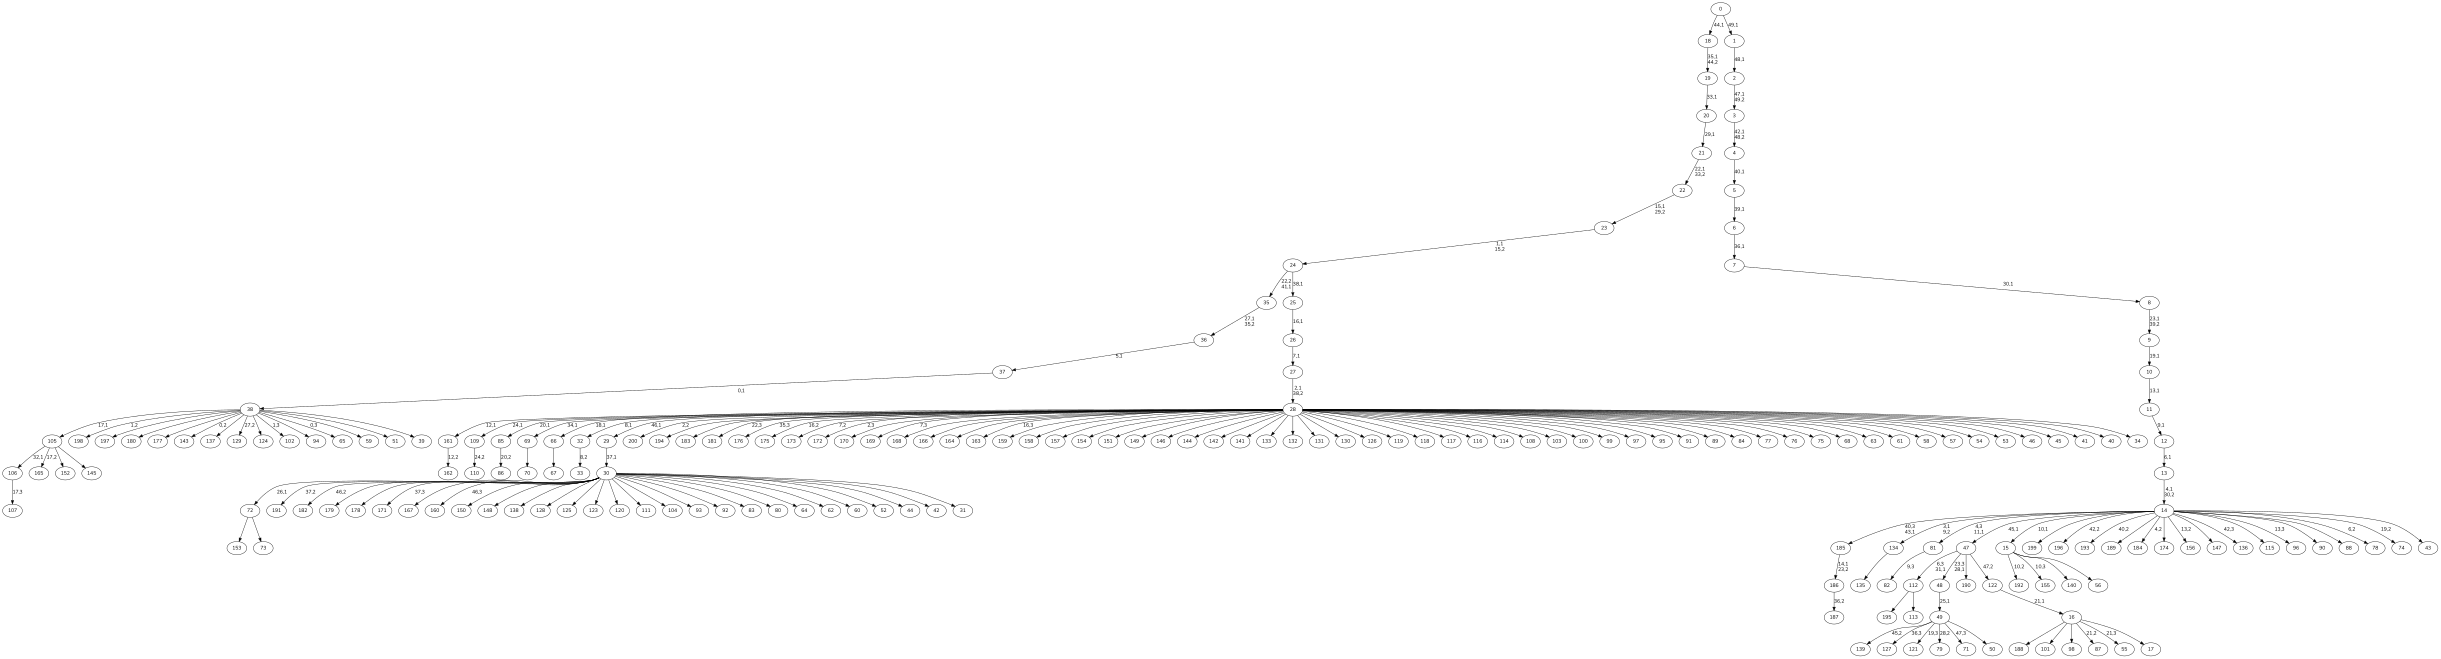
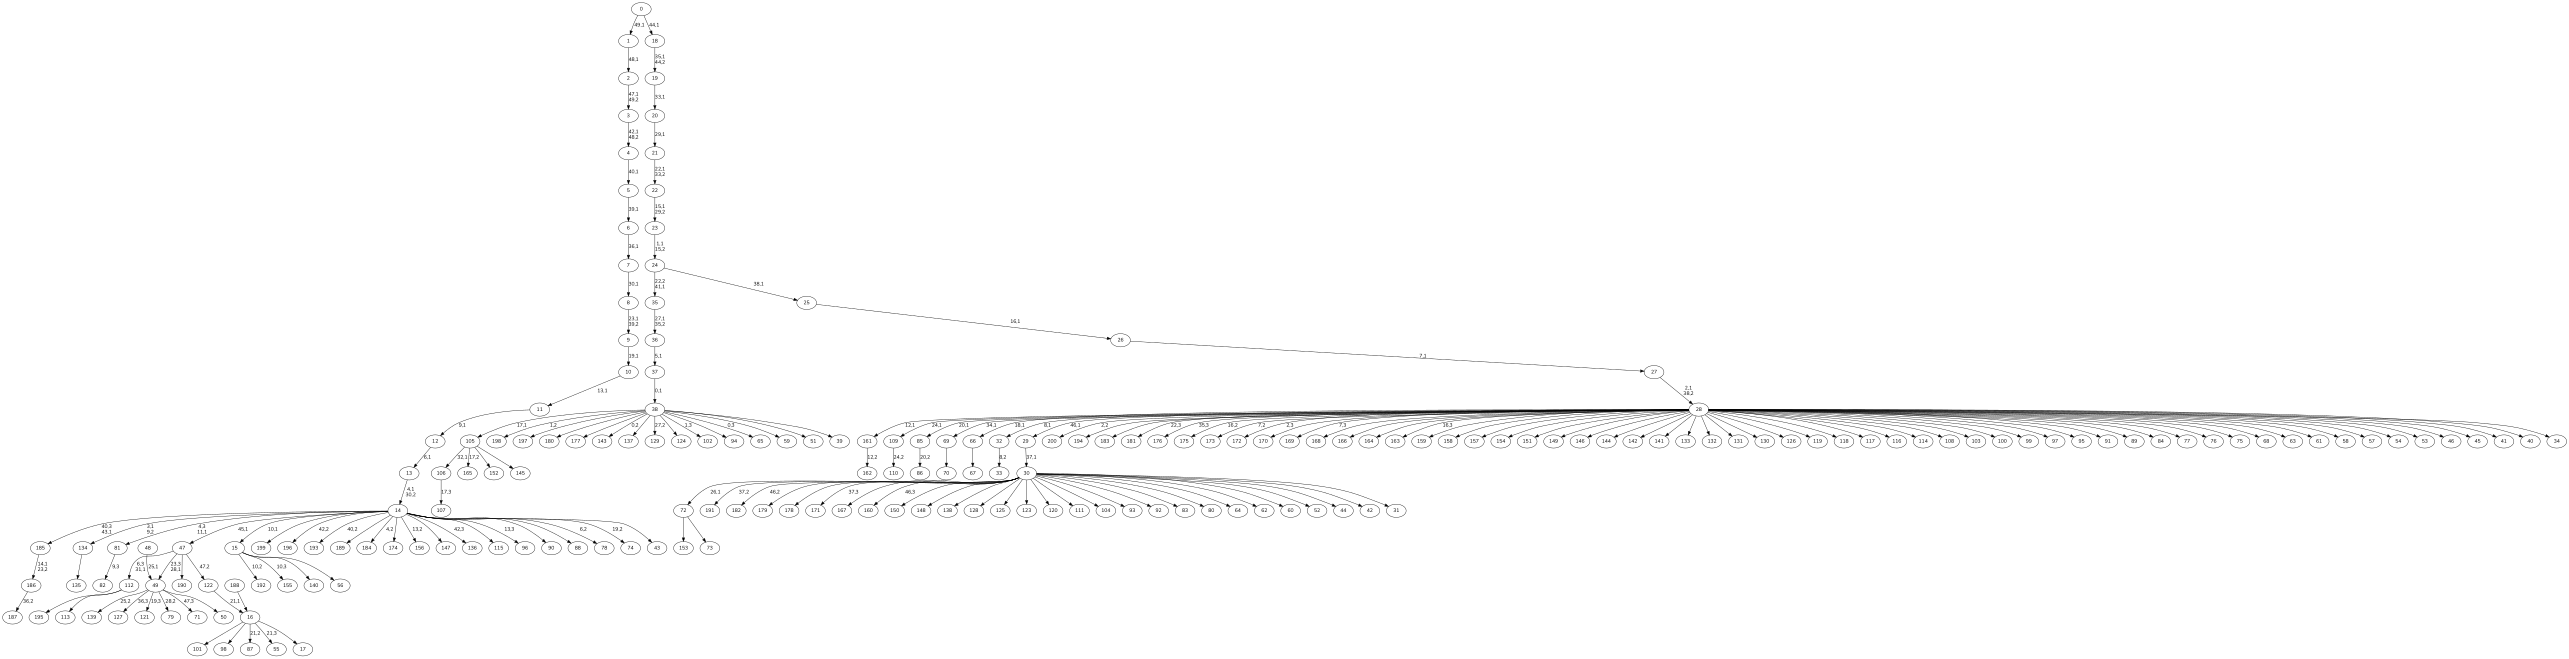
(1952, 564) -> (168, 564)
(1897, 633) -> (125, 602)
(2047, 633) -> (242, 600)
